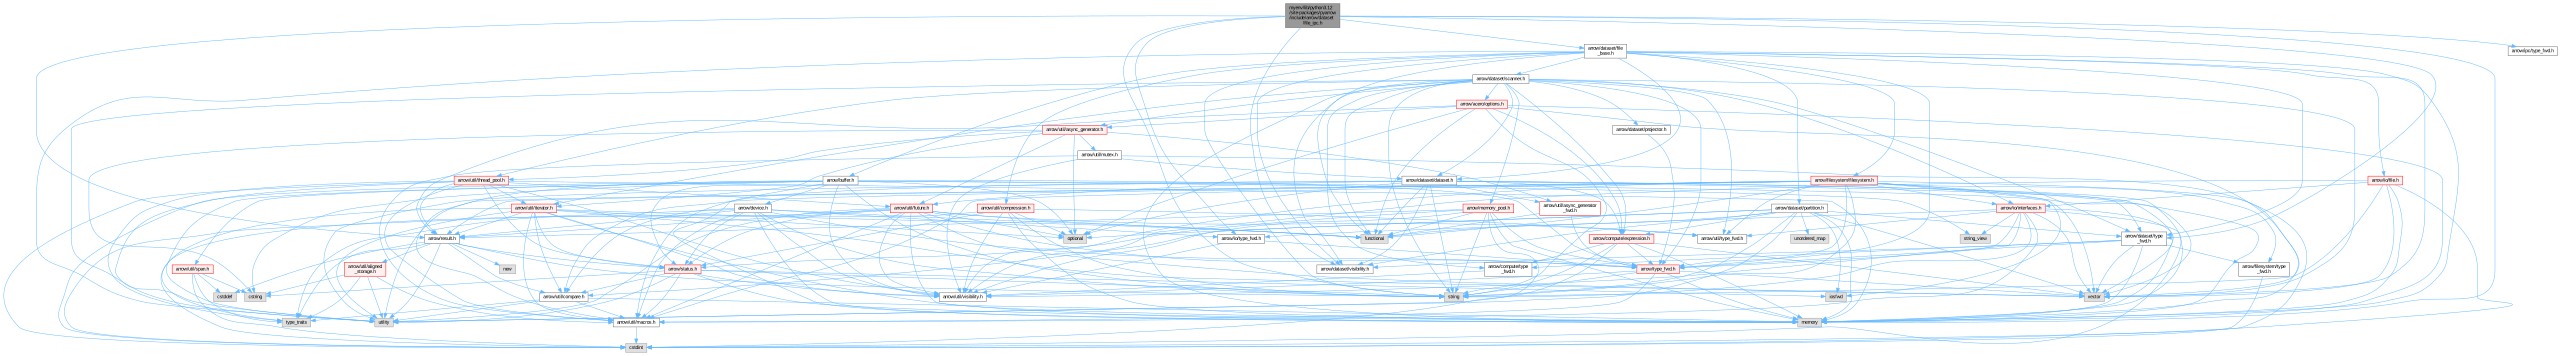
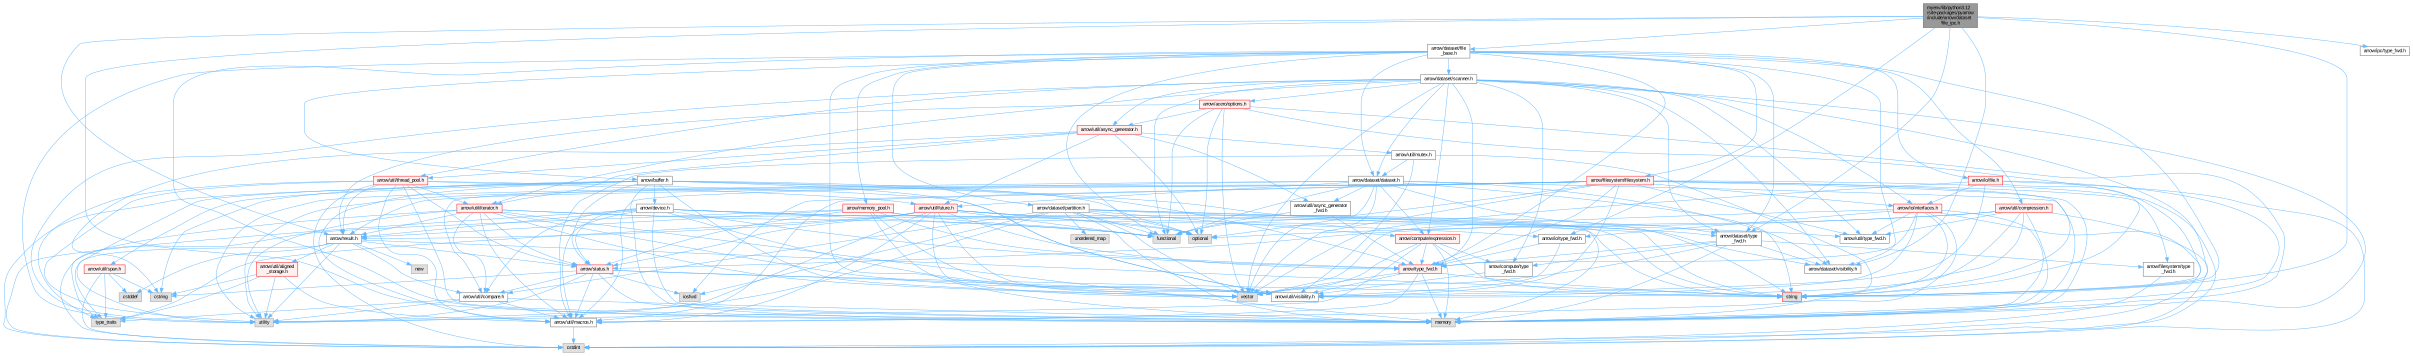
(1641, 130) -> none
(1512, 141) -> (1087, 58)
(1574, 154) -> none
(1570, 208) -> (1321, 208)
(1975, 239) -> none
(1454, 297) -> (1792, 297)
